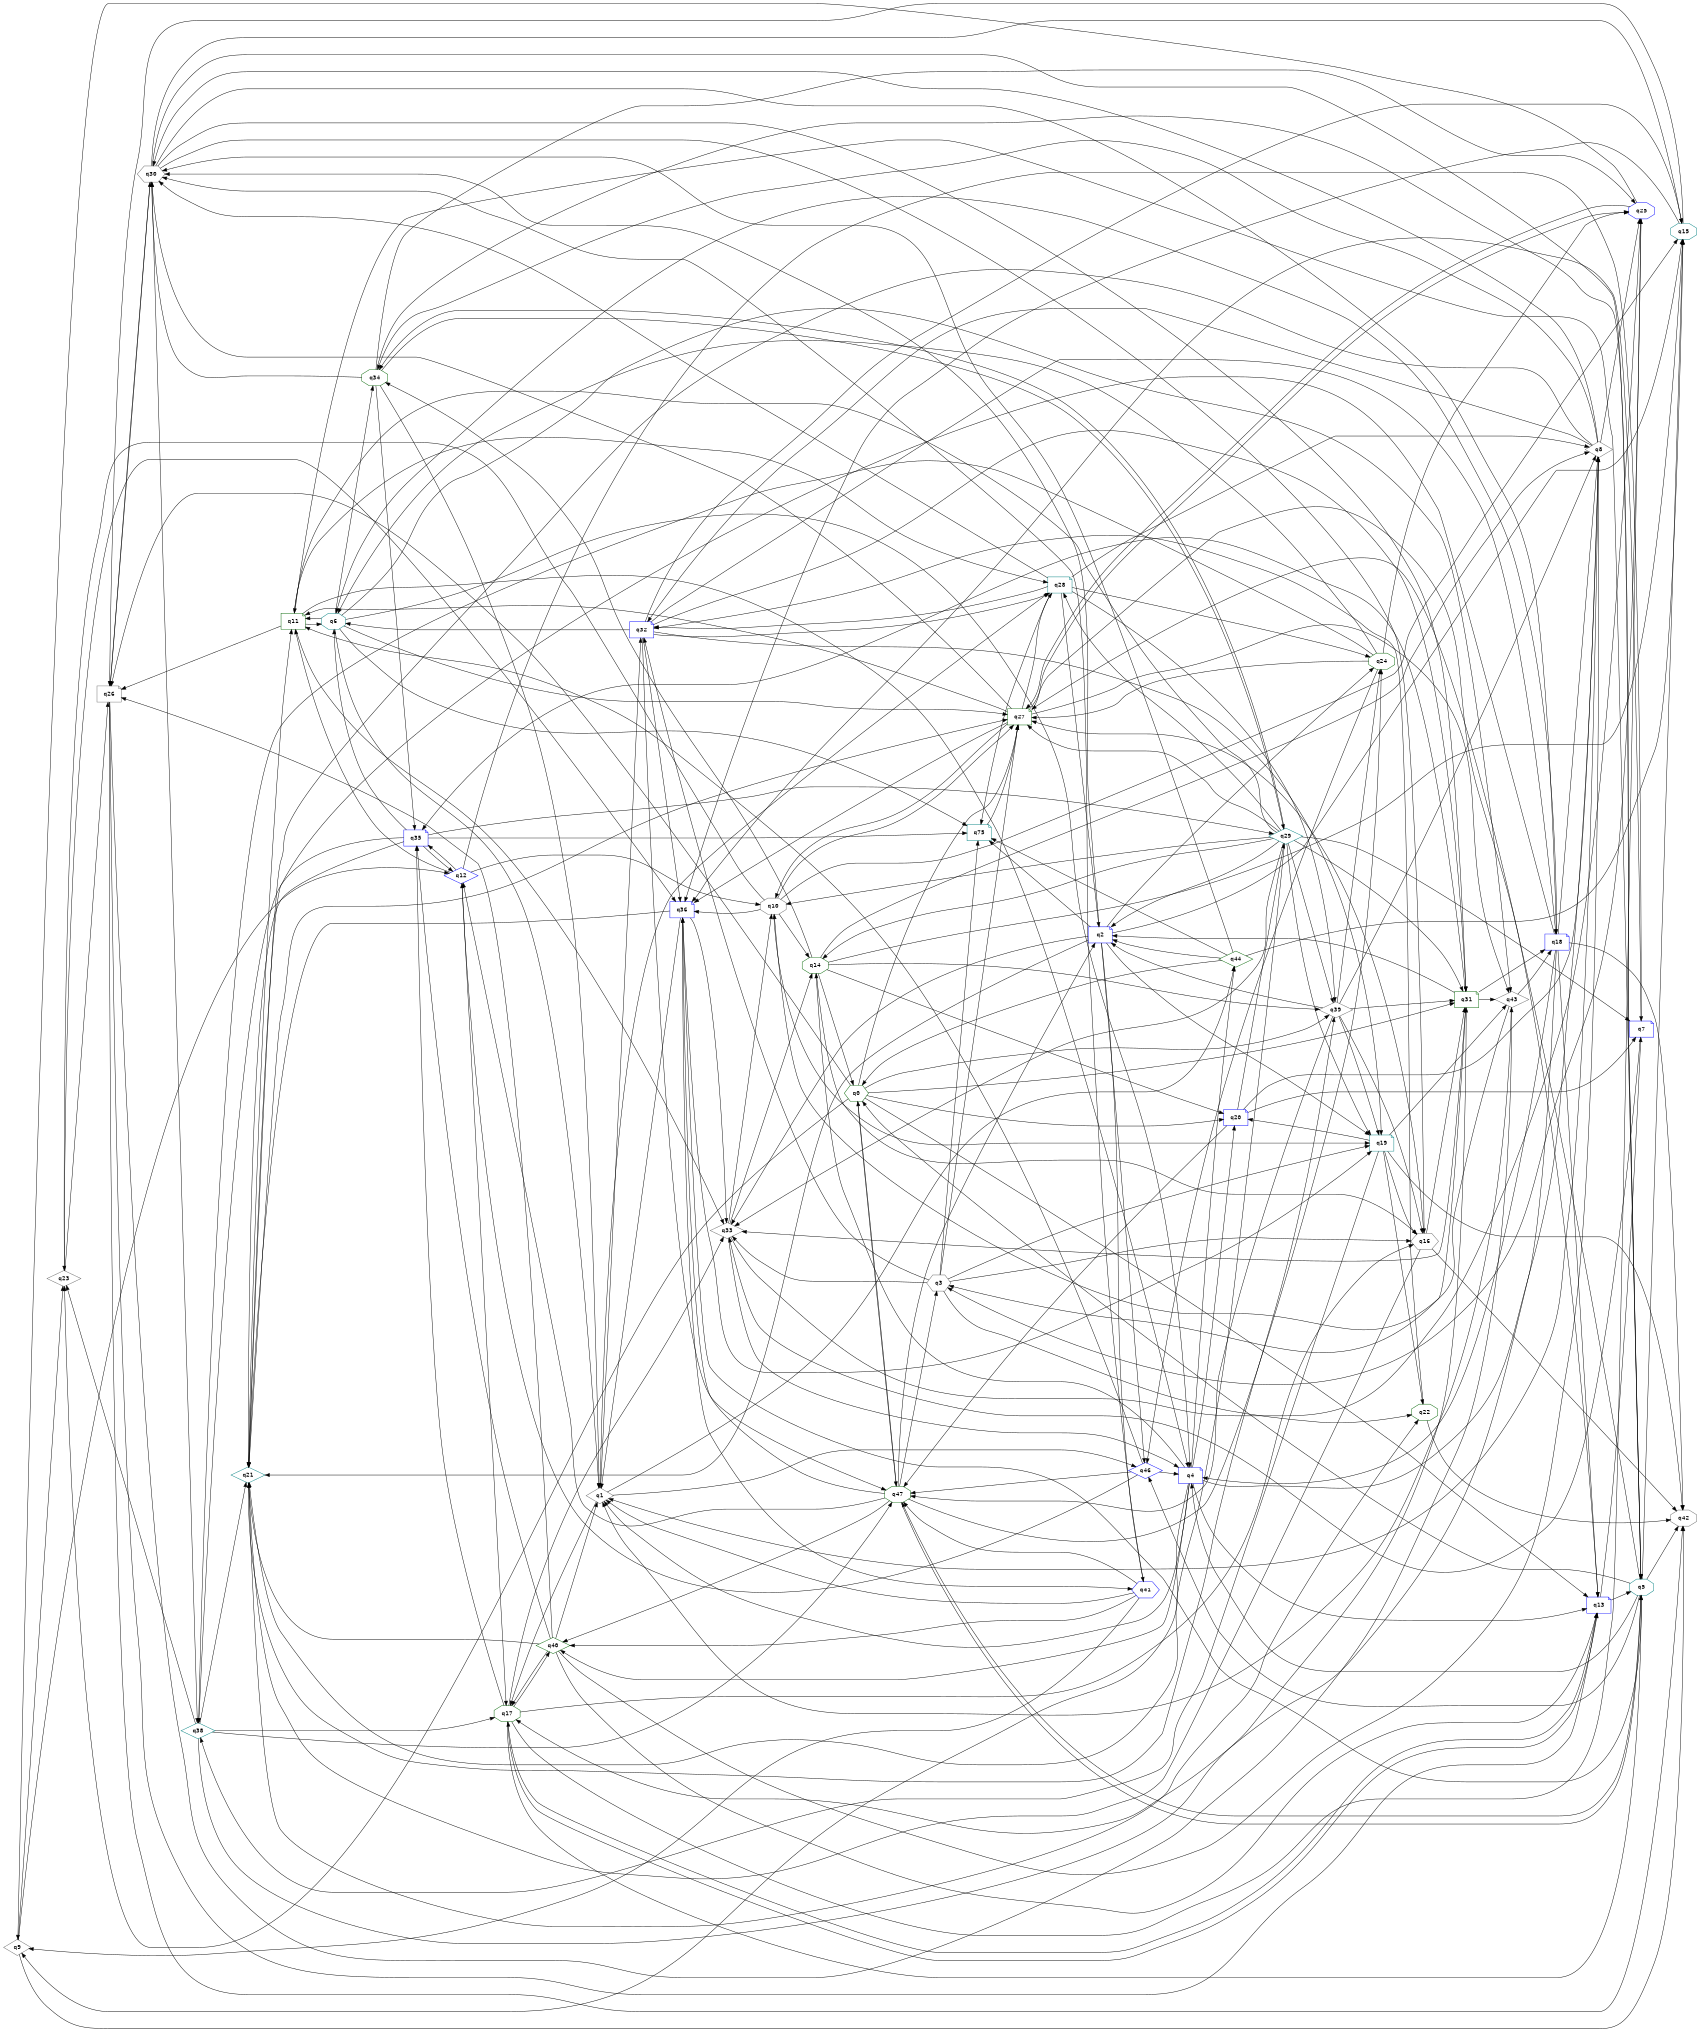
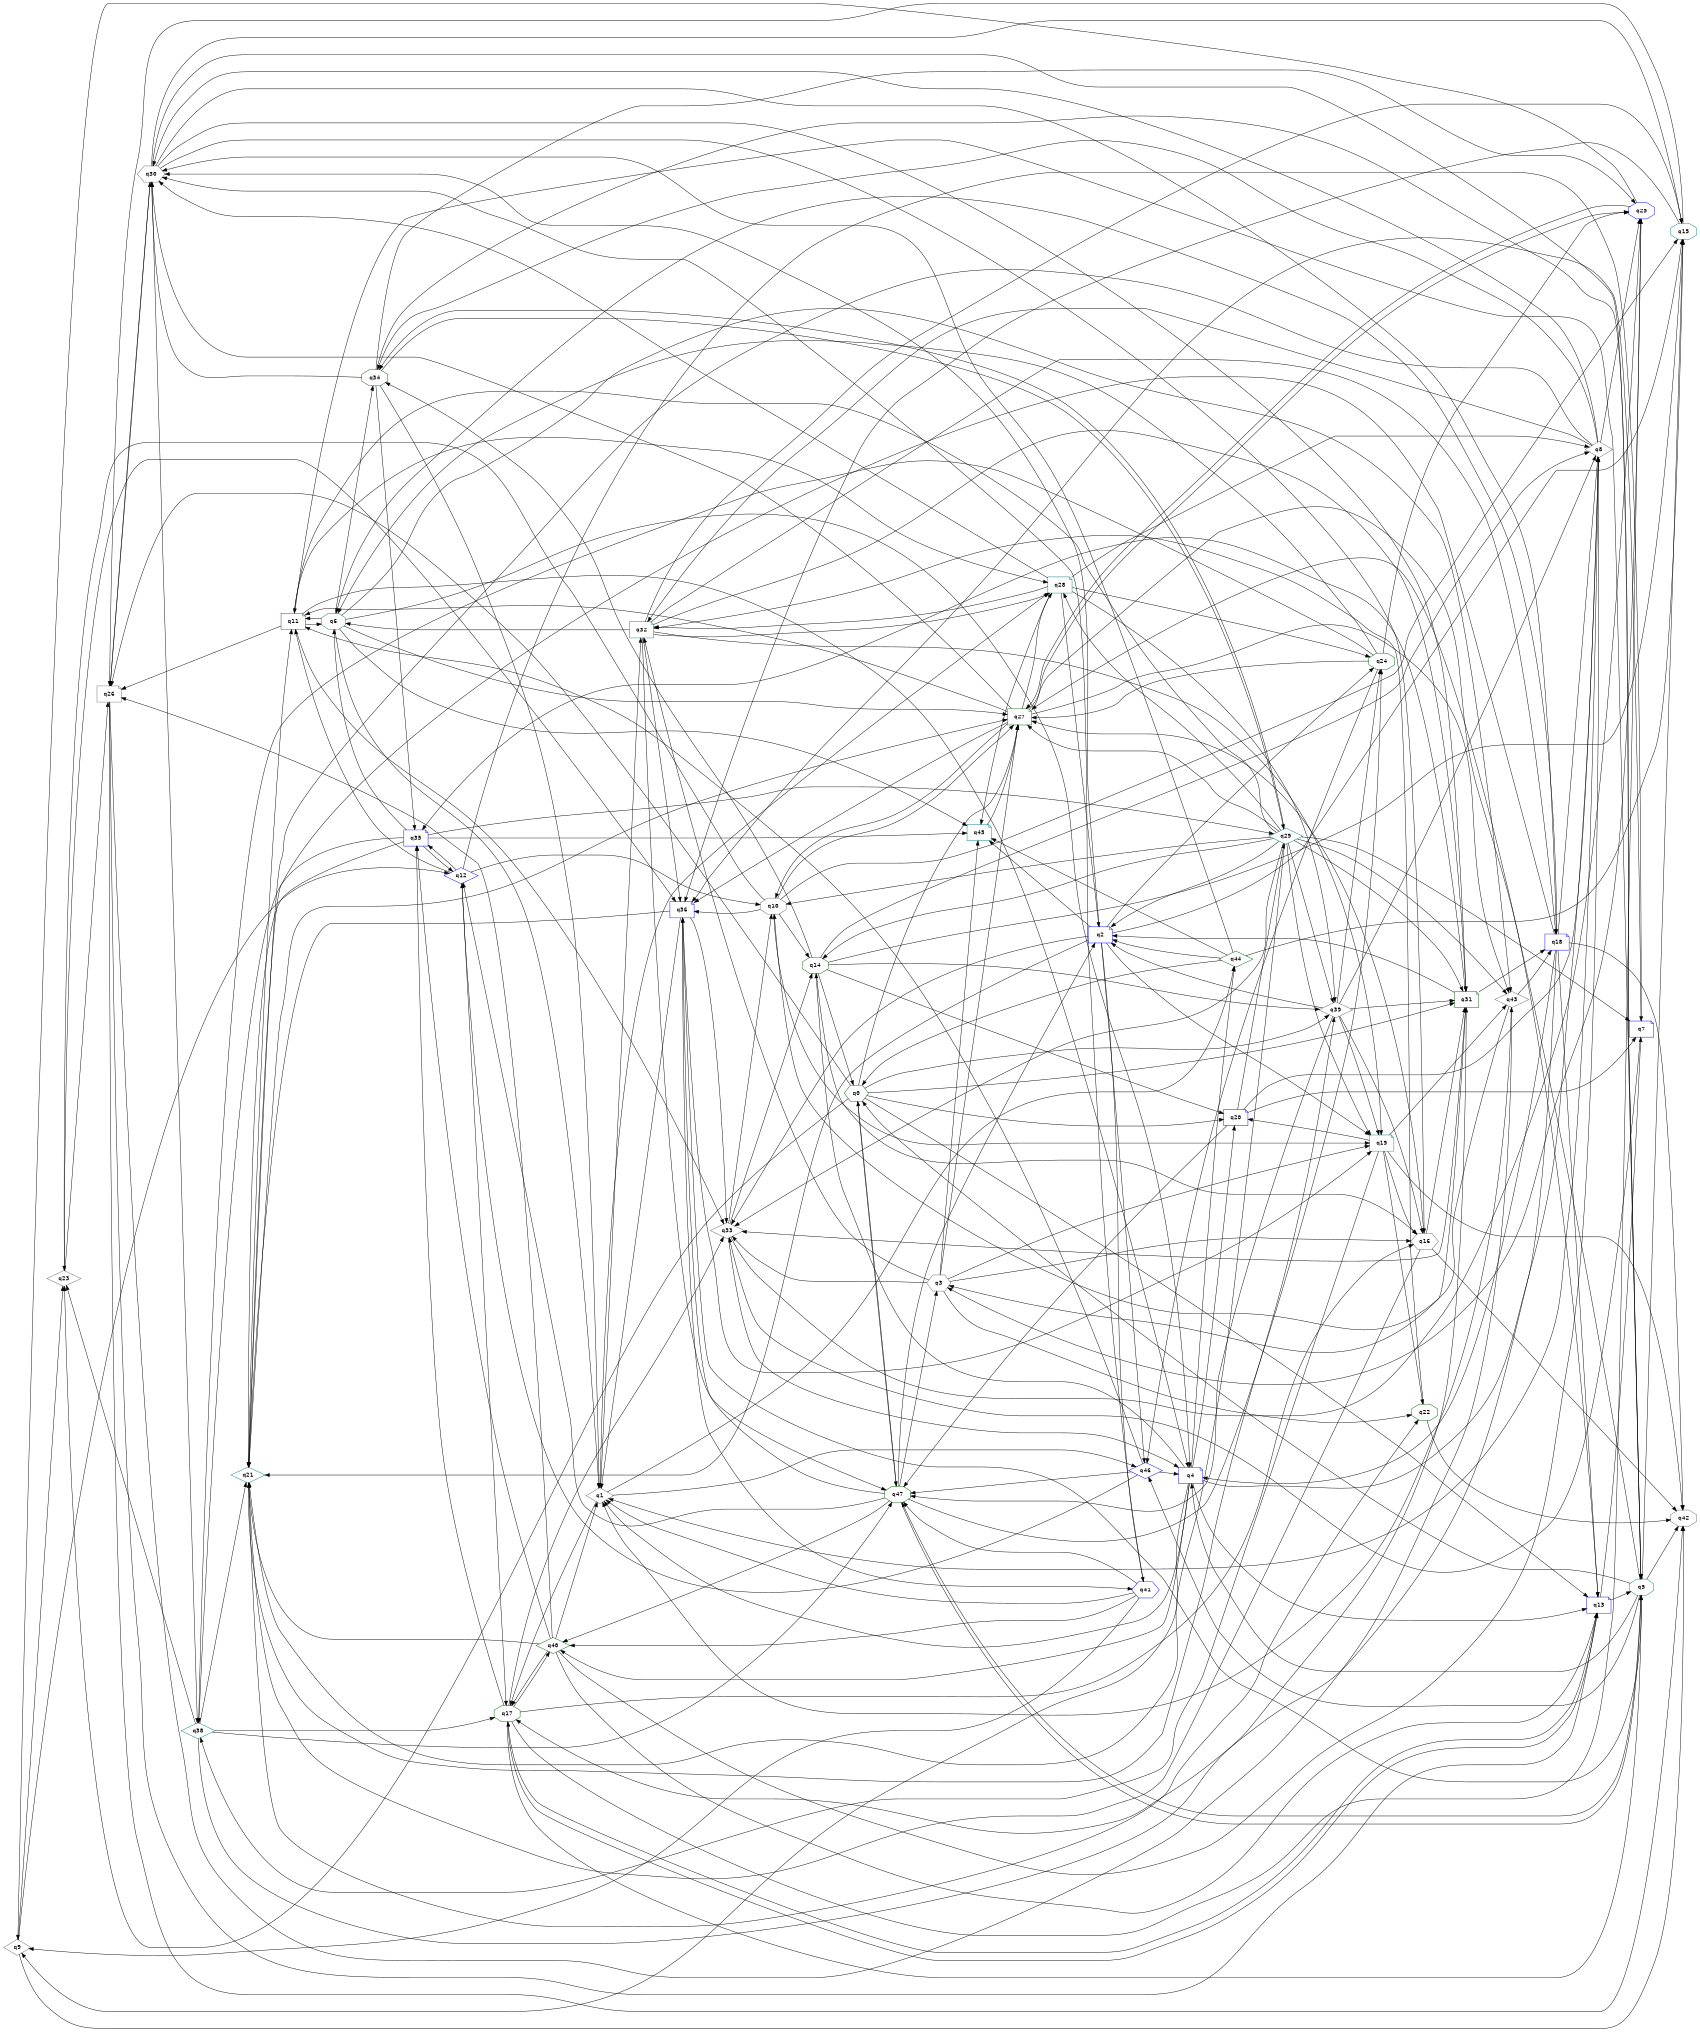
(642, 630) -> (642, 630)
(979, 833) -> (979, 833)
(1485, 1000) -> (1411, 899)
